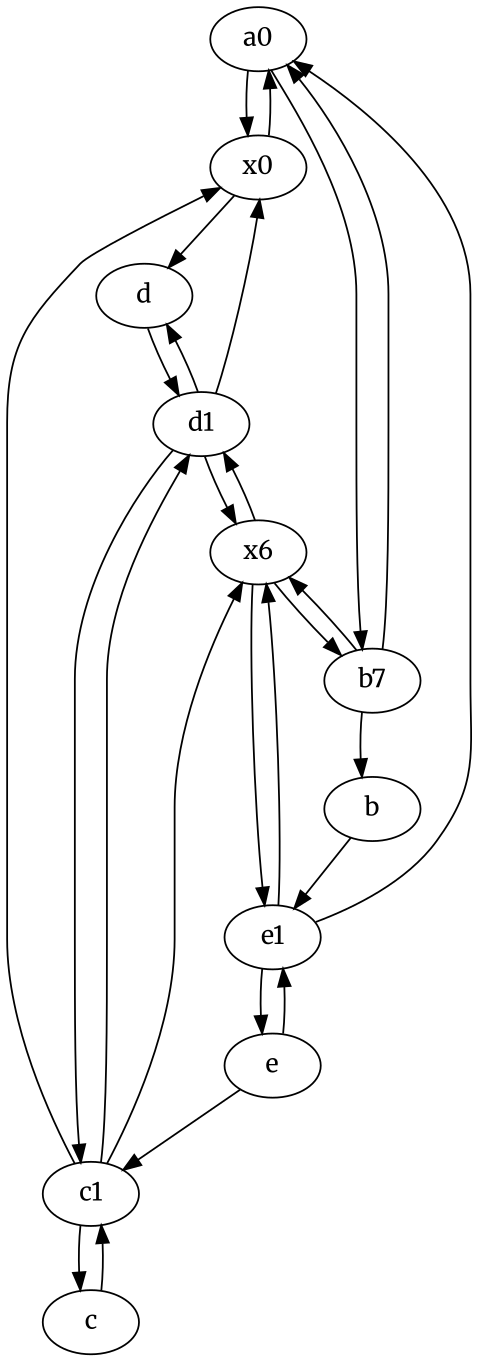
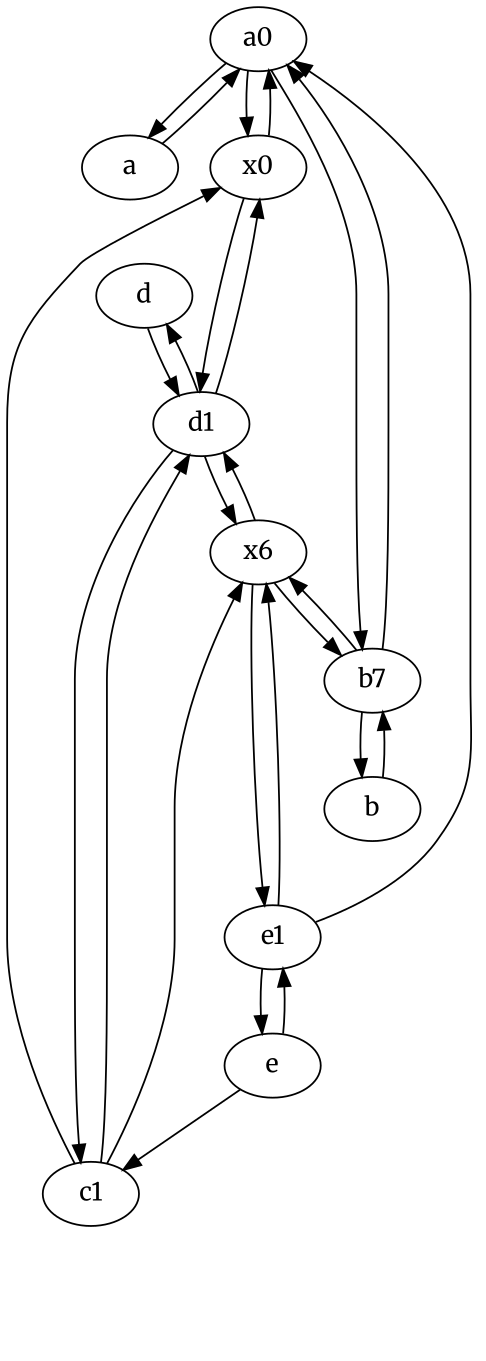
none -> (130, 168)
(207, 225) -> (220, 285)
(328, 866) -> (384, 754)
(91, 1322) -> none
